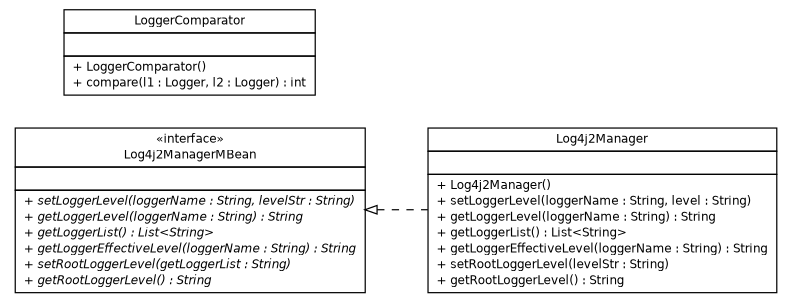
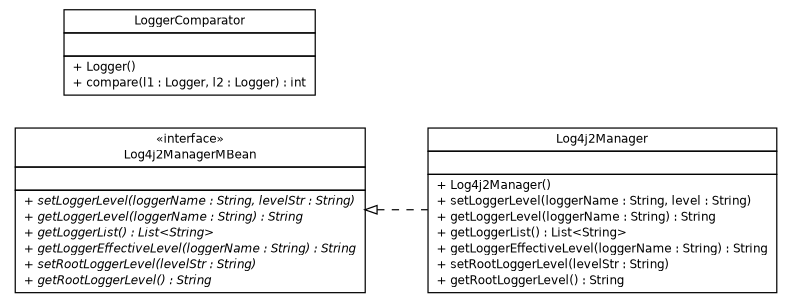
(140, 67) -> (104, 67)
(158, 265) -> (140, 265)
